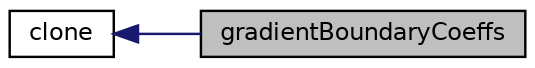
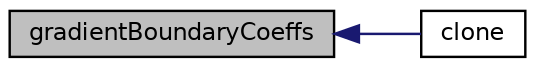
(170, 34) -> (390, 34)
